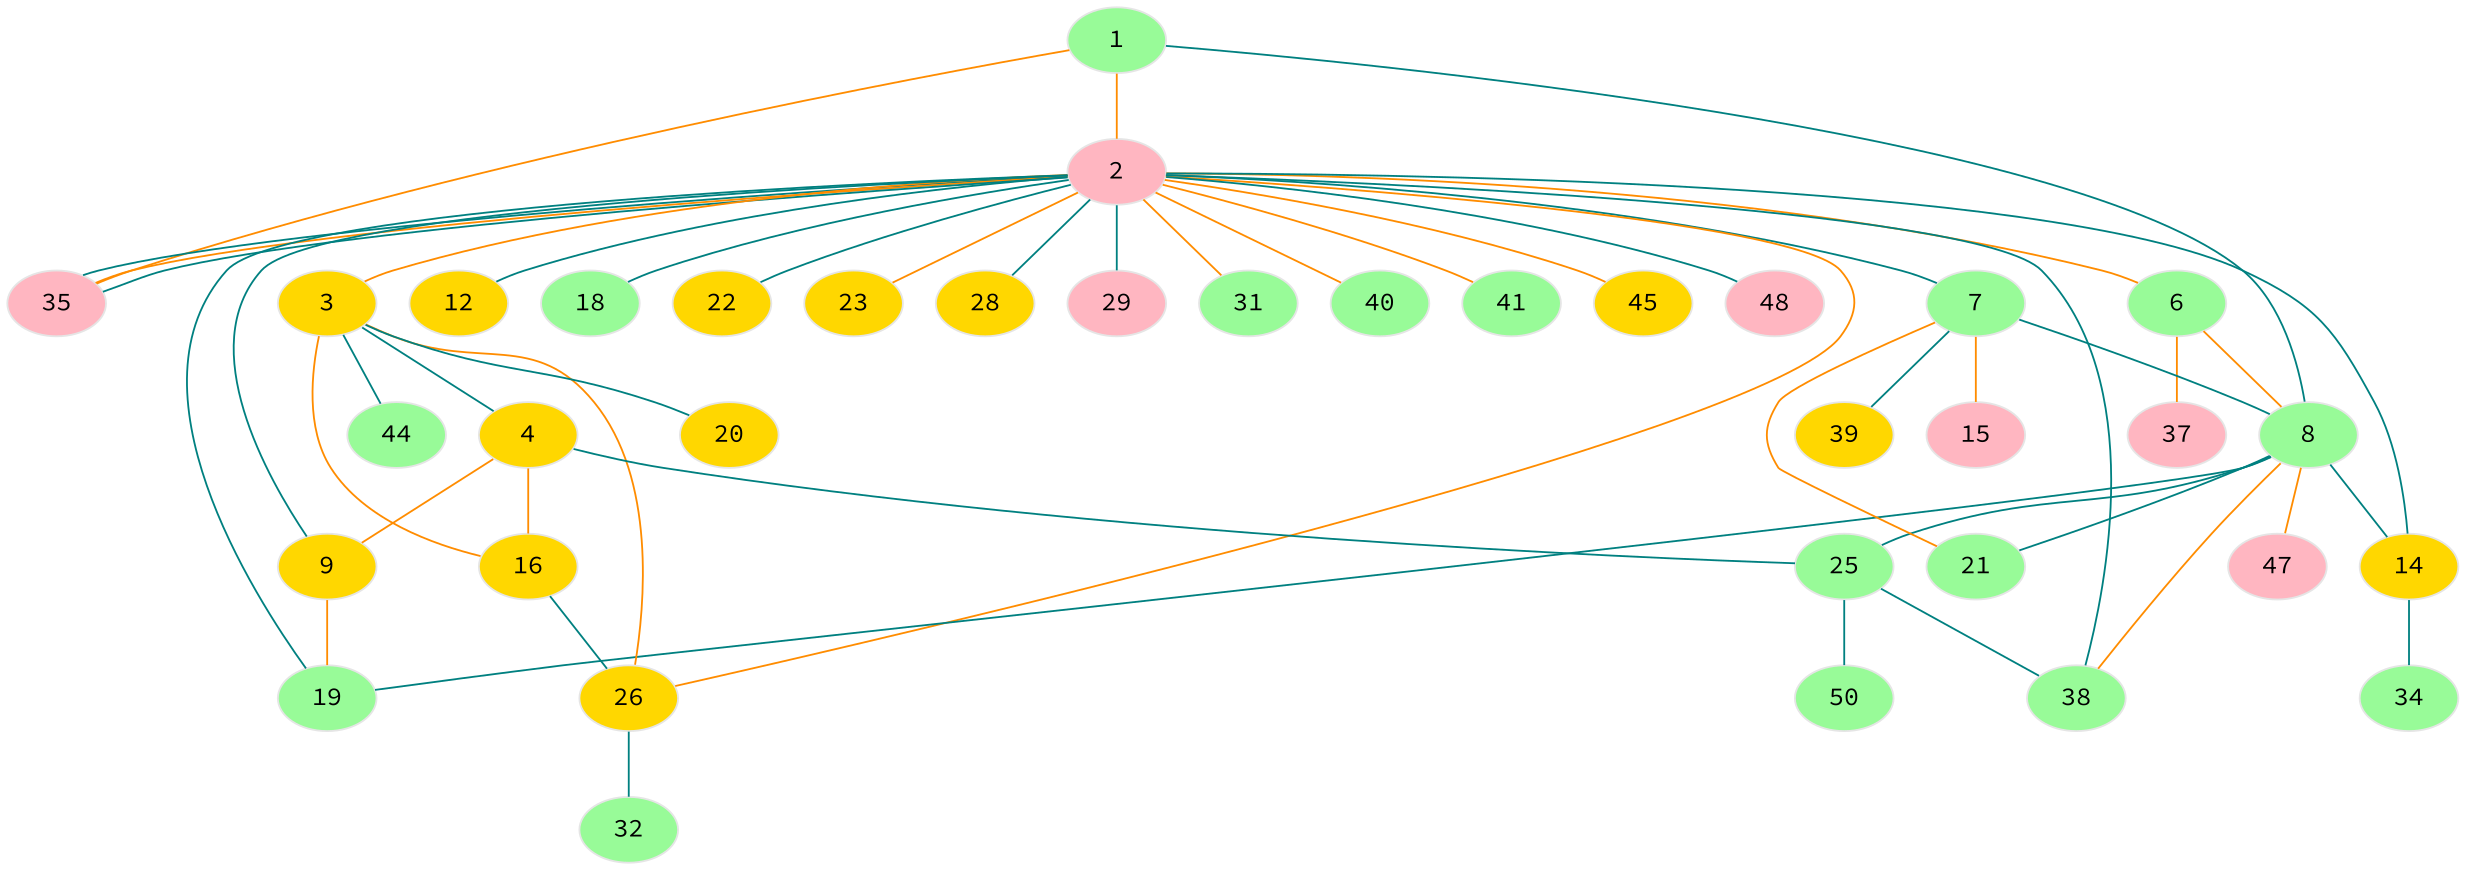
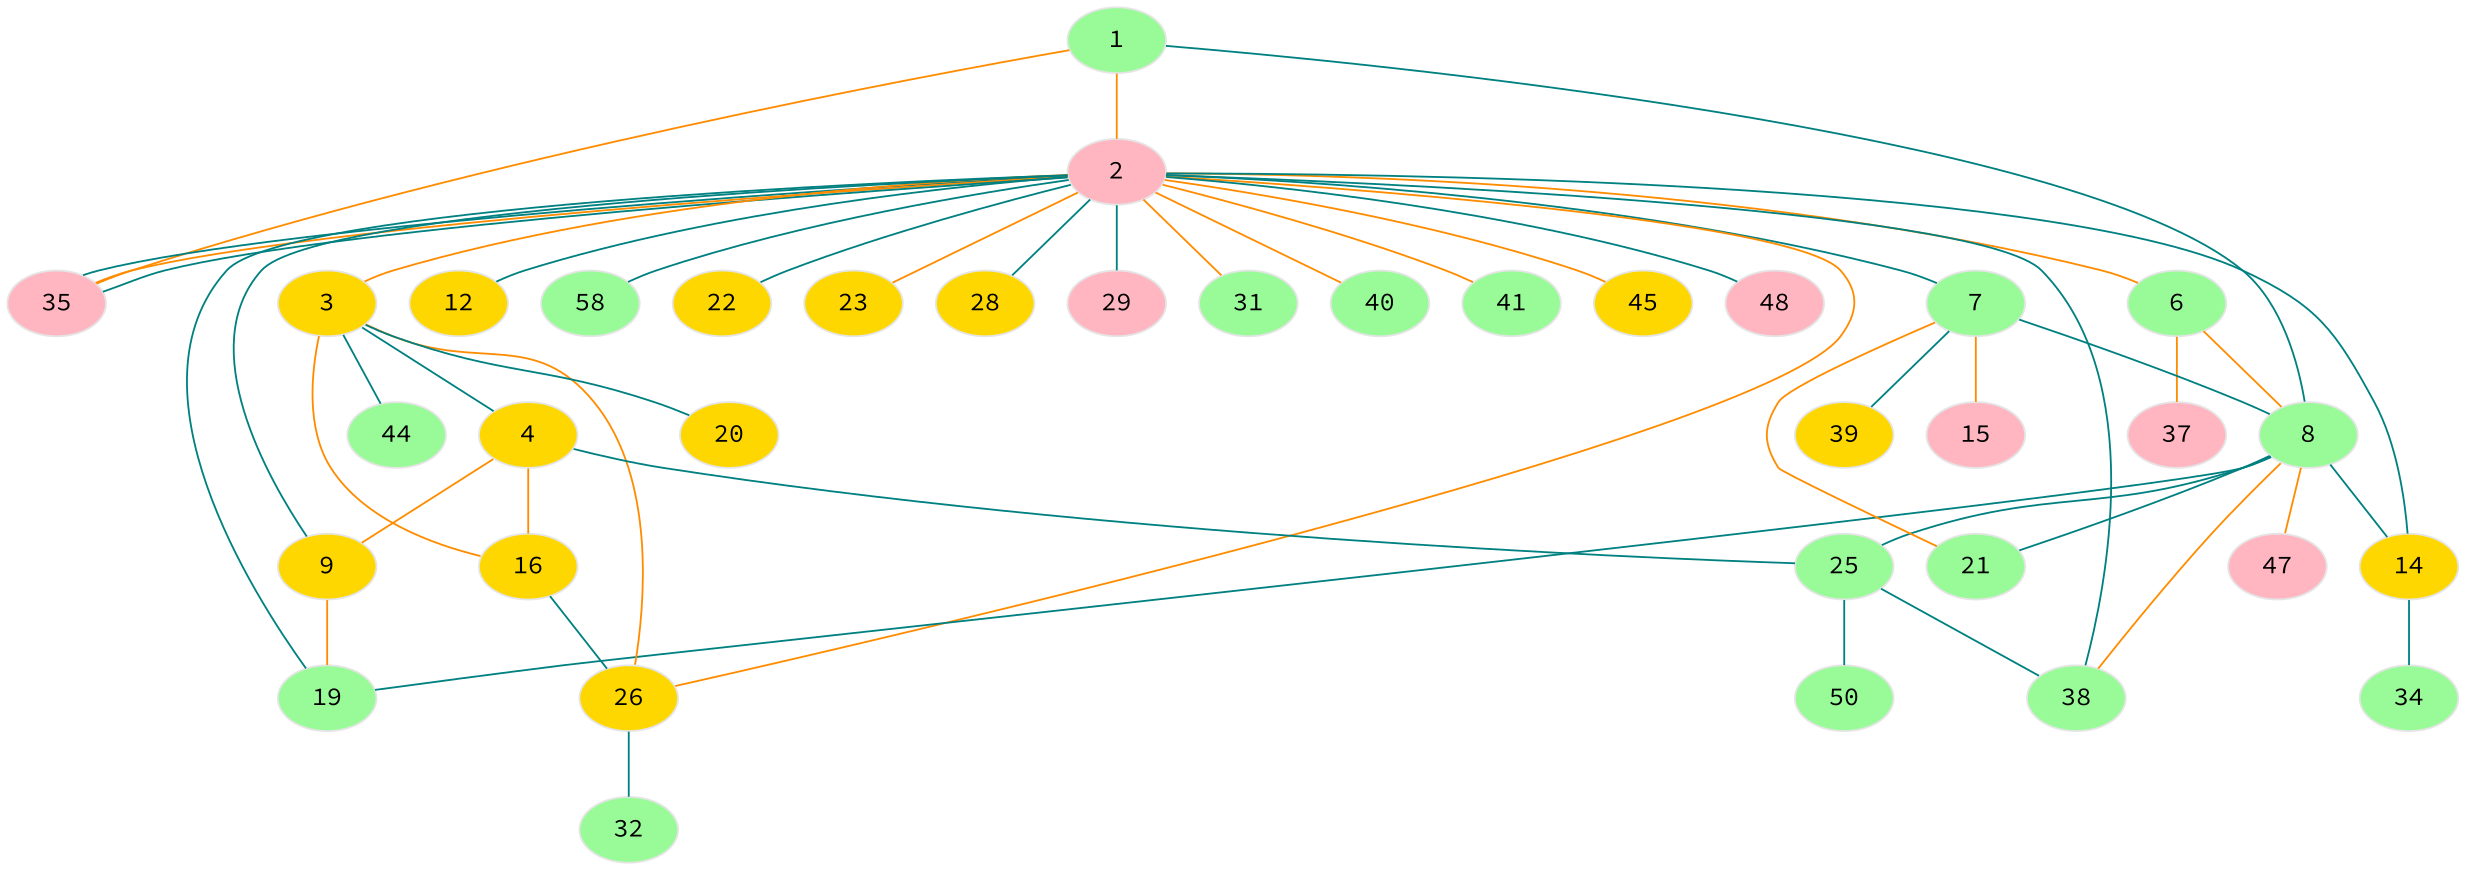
(590, 303) -> (590, 303)
